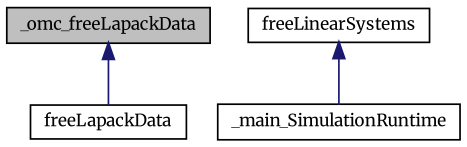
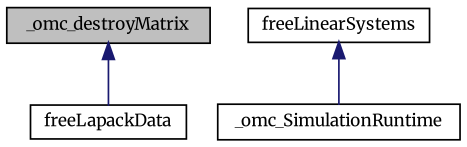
(108, 25) -> (108, 25)
(339, 122) -> (339, 122)
